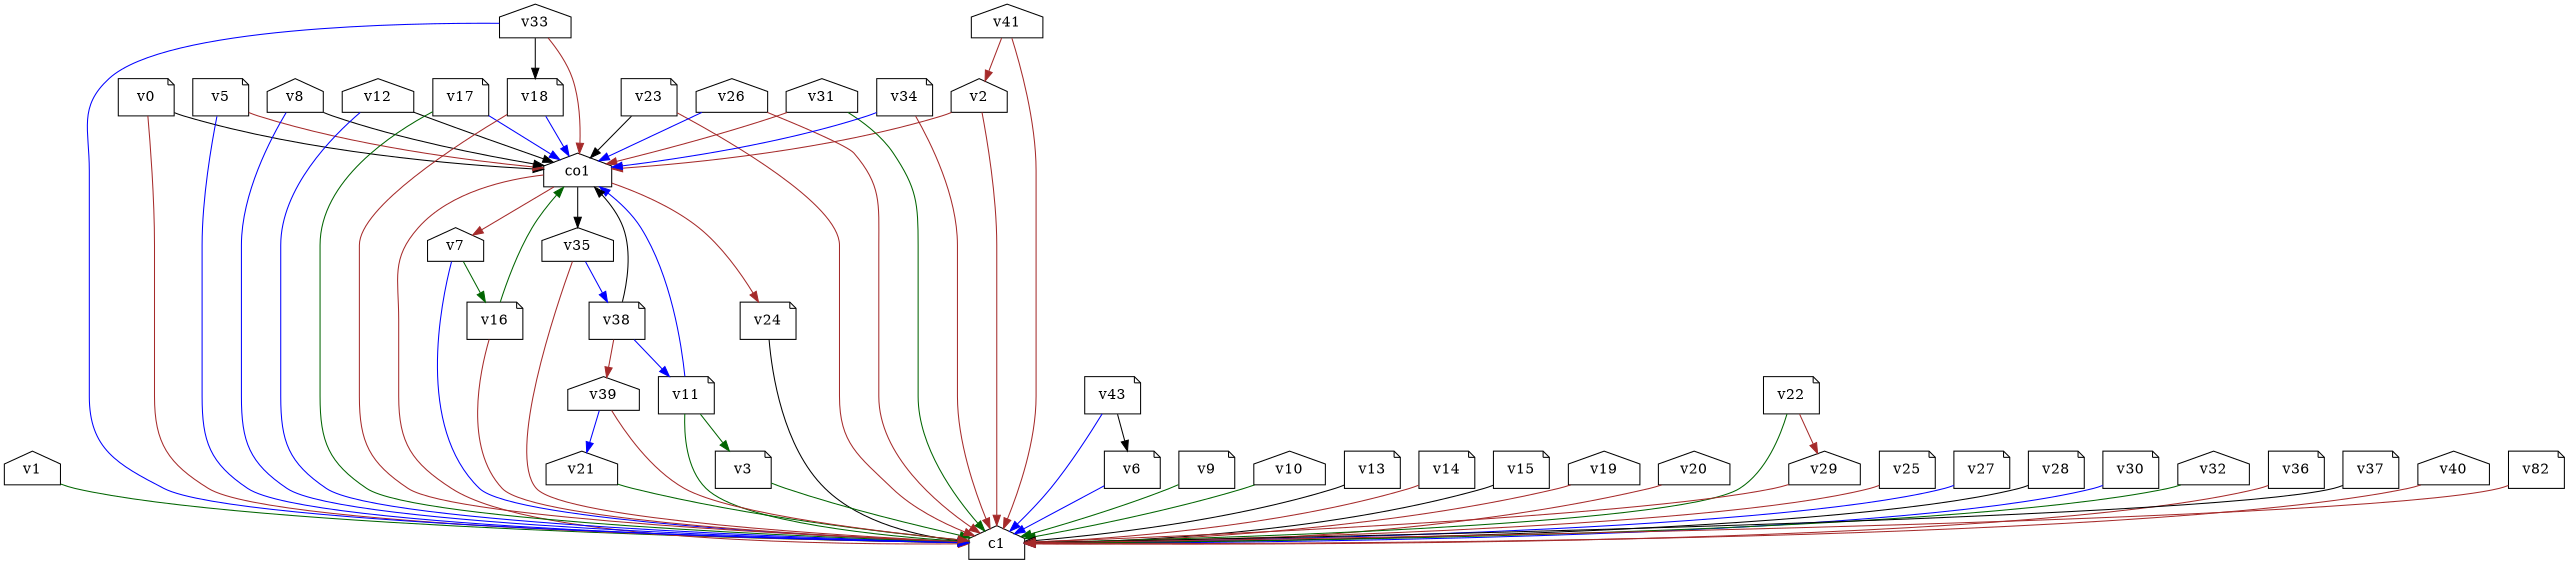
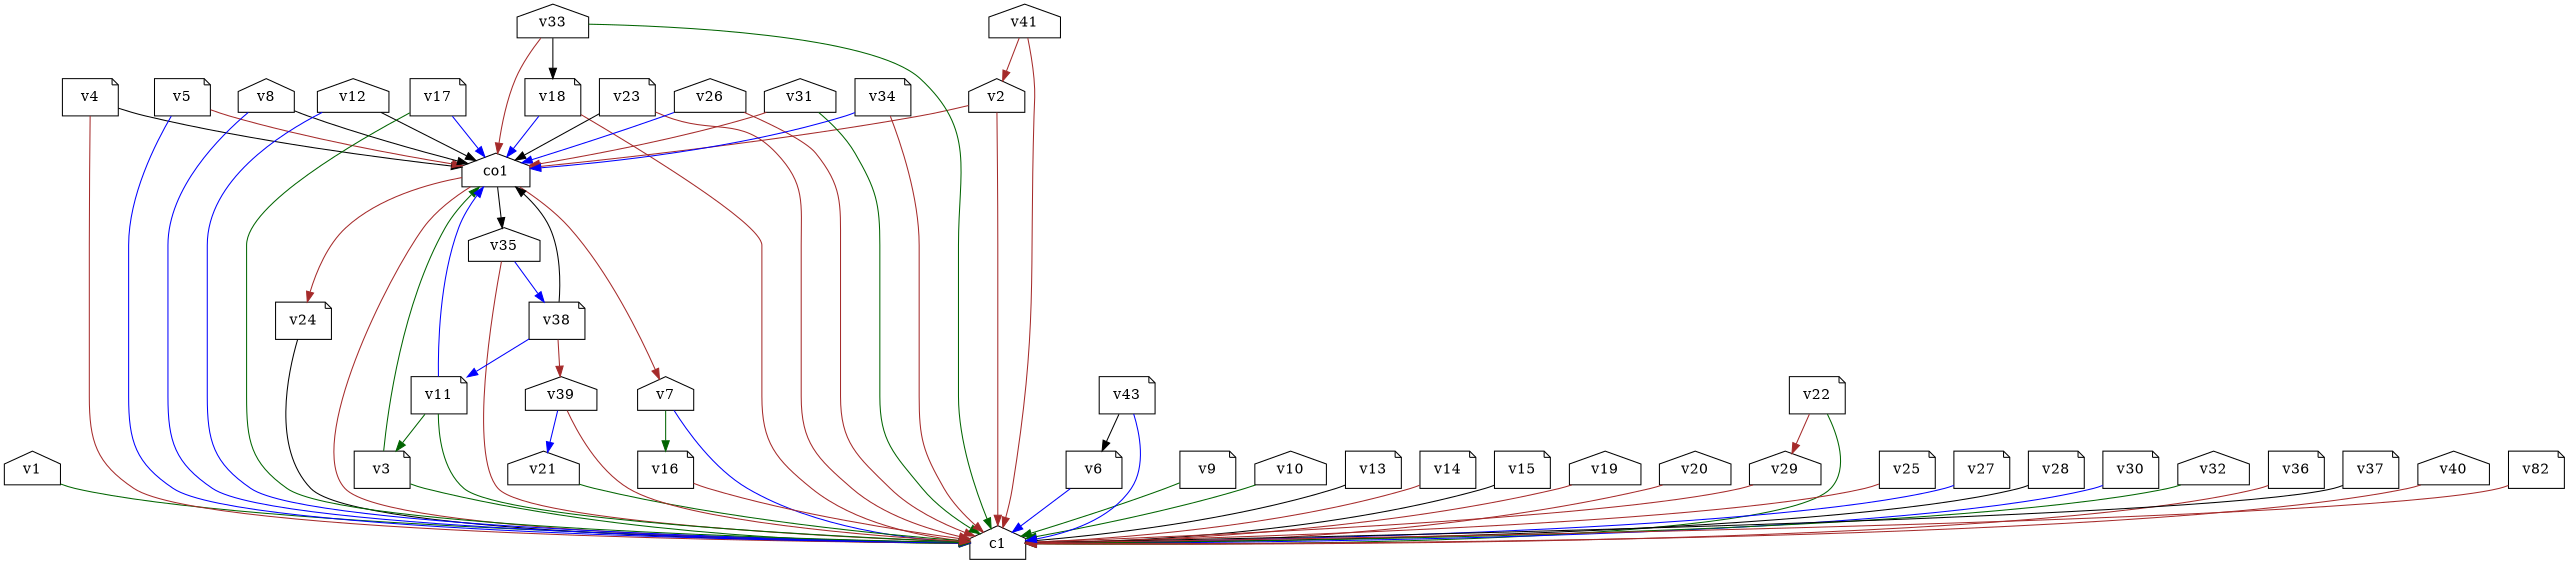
(146, 97) -> (90, 97)
(523, 245) -> (410, 316)
(141, 476) -> (954, 126)
